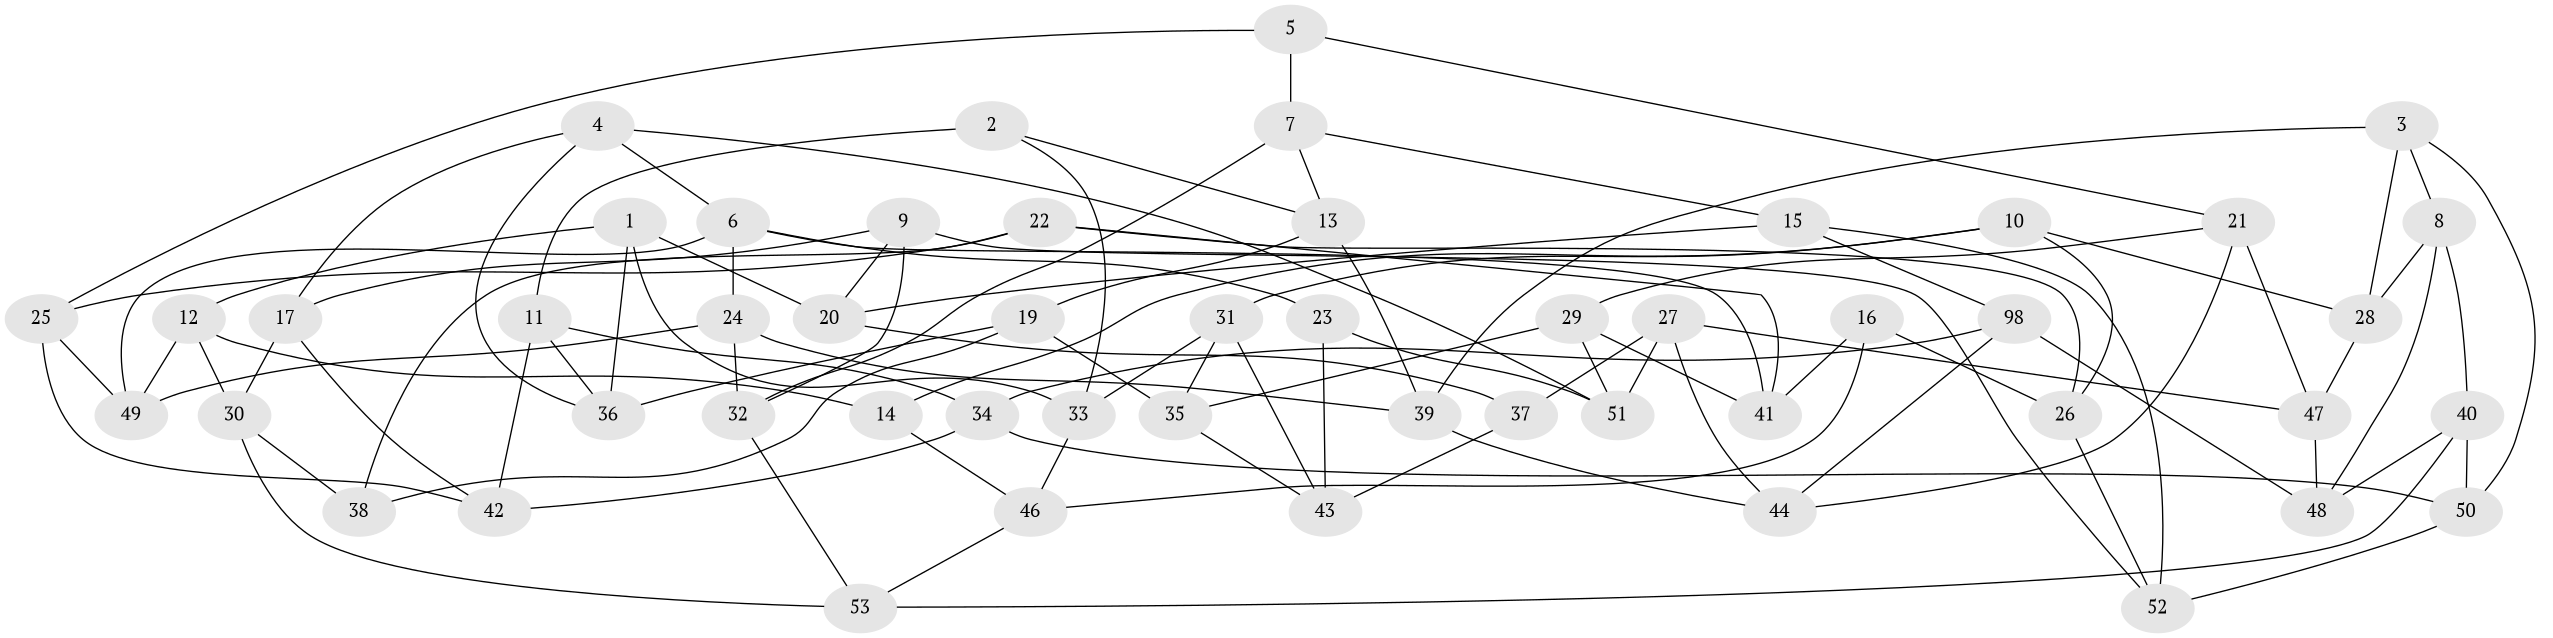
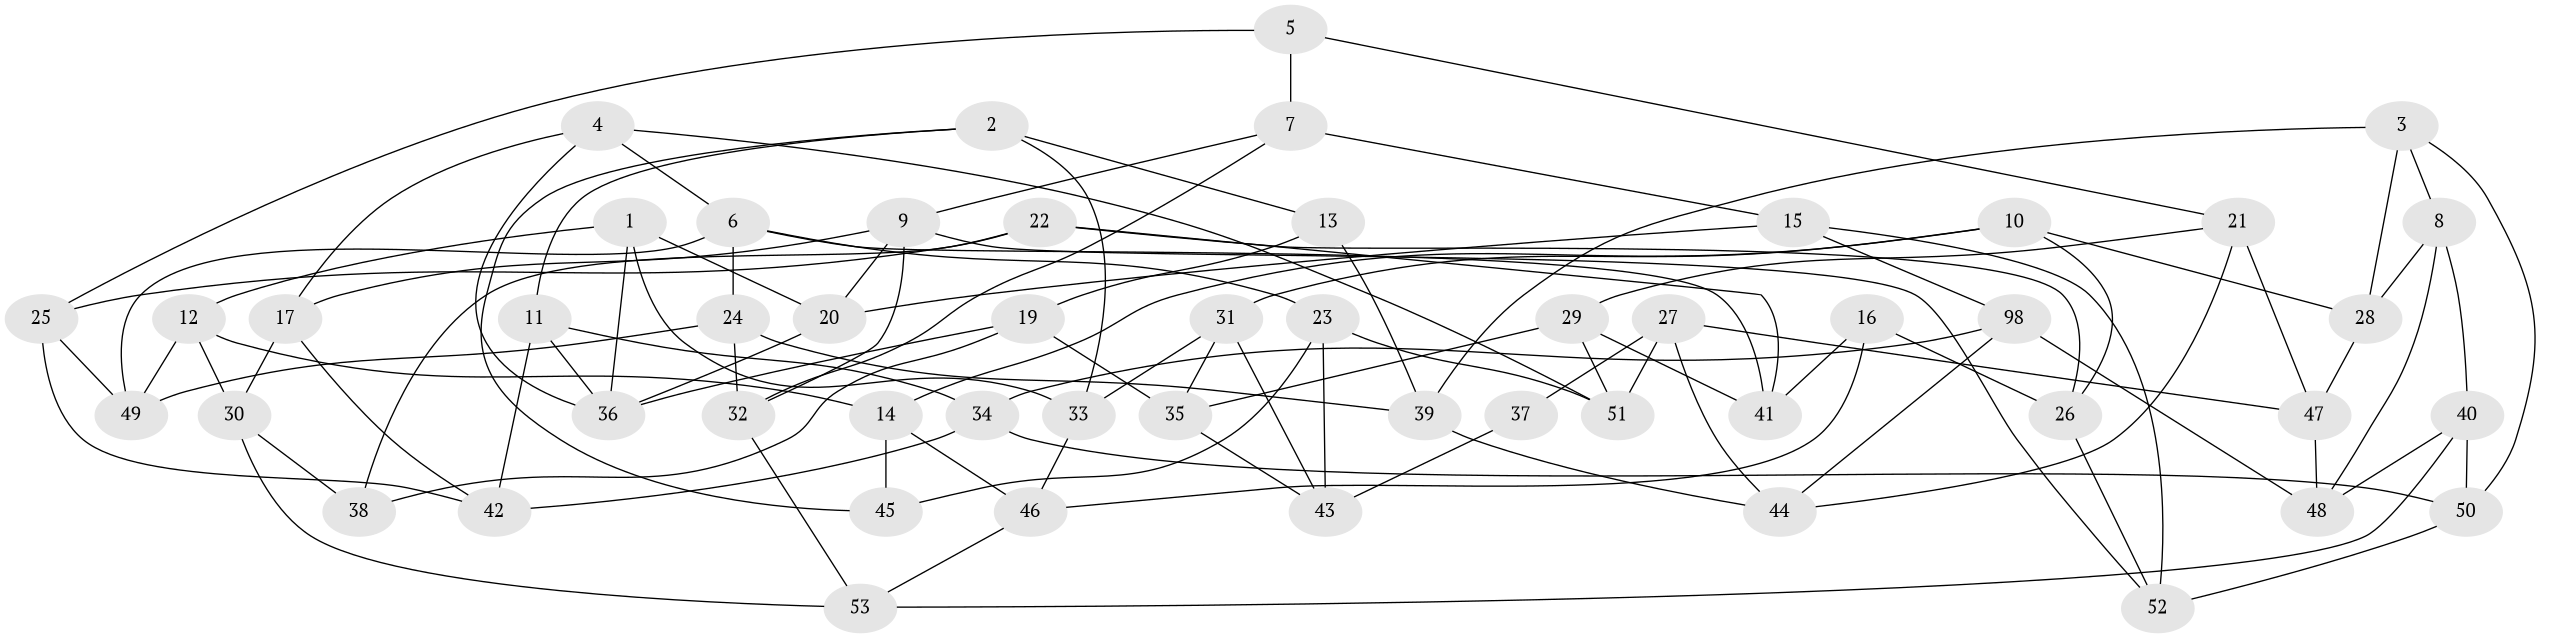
(1309, 174) -> (1097, 173)
(1149, 354) -> (713, 372)
none -> (886, 512)
